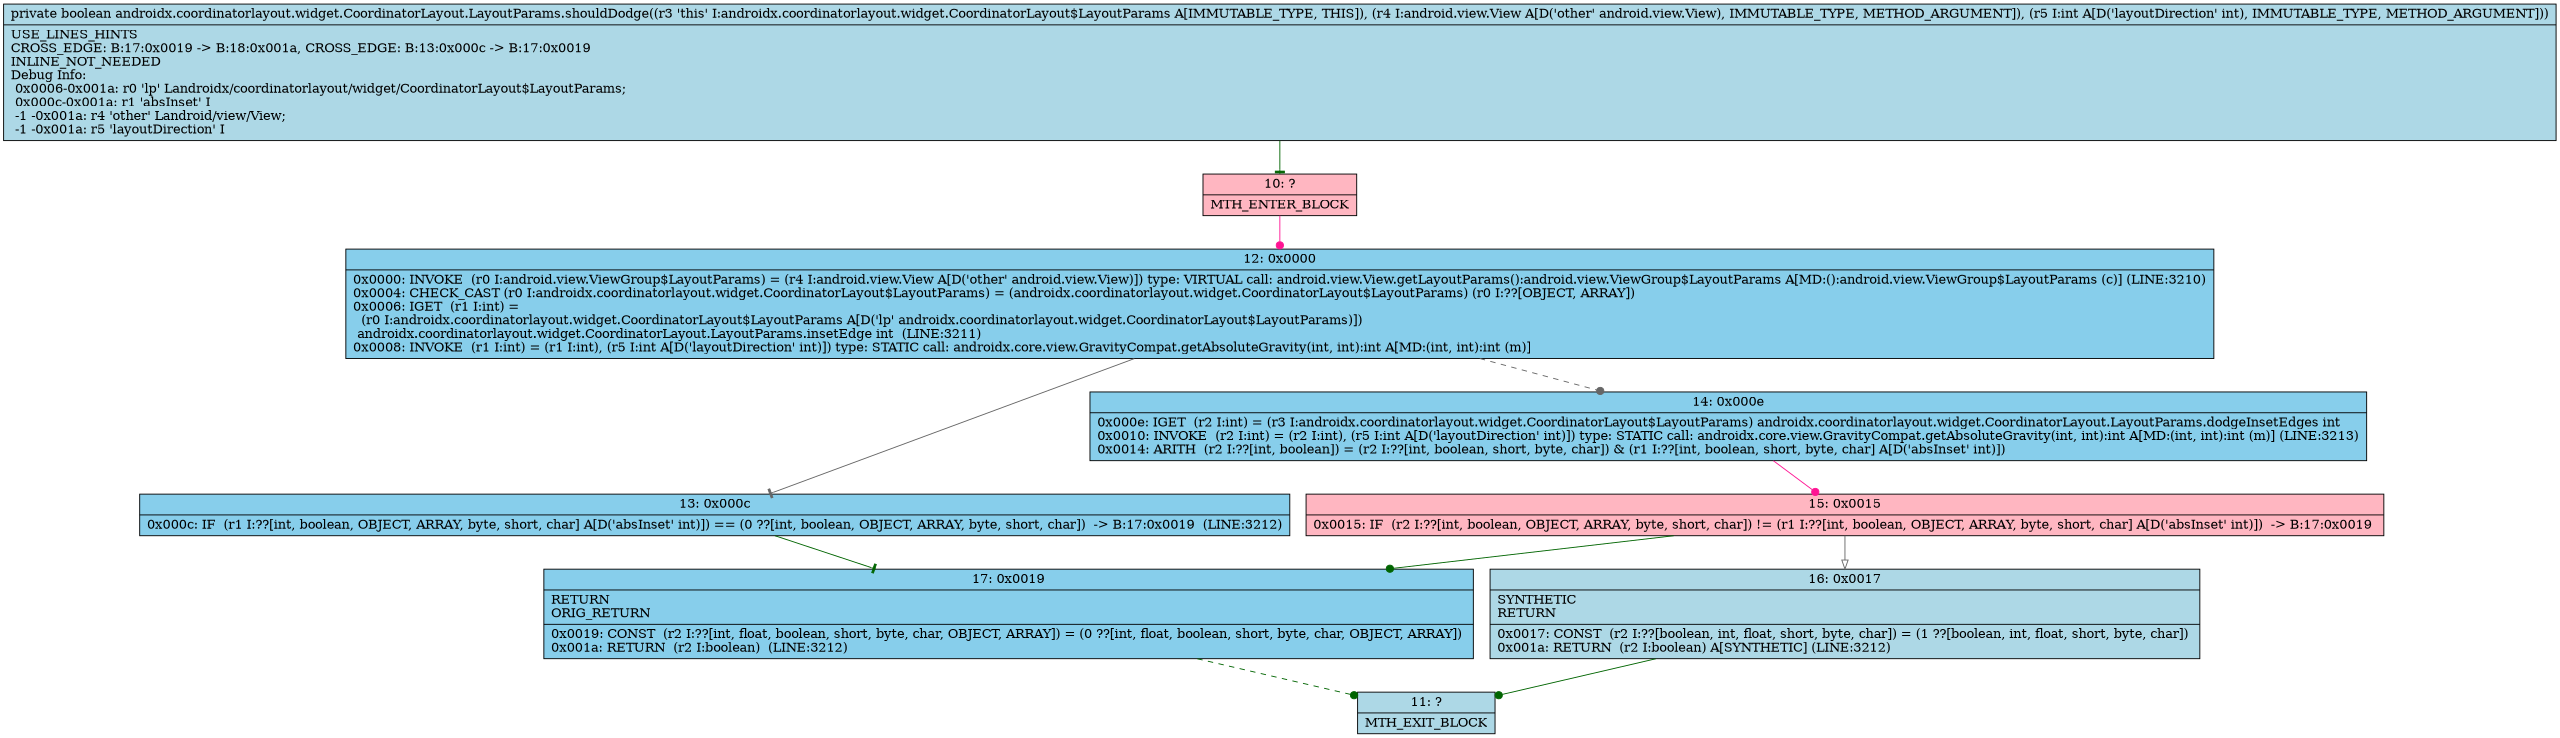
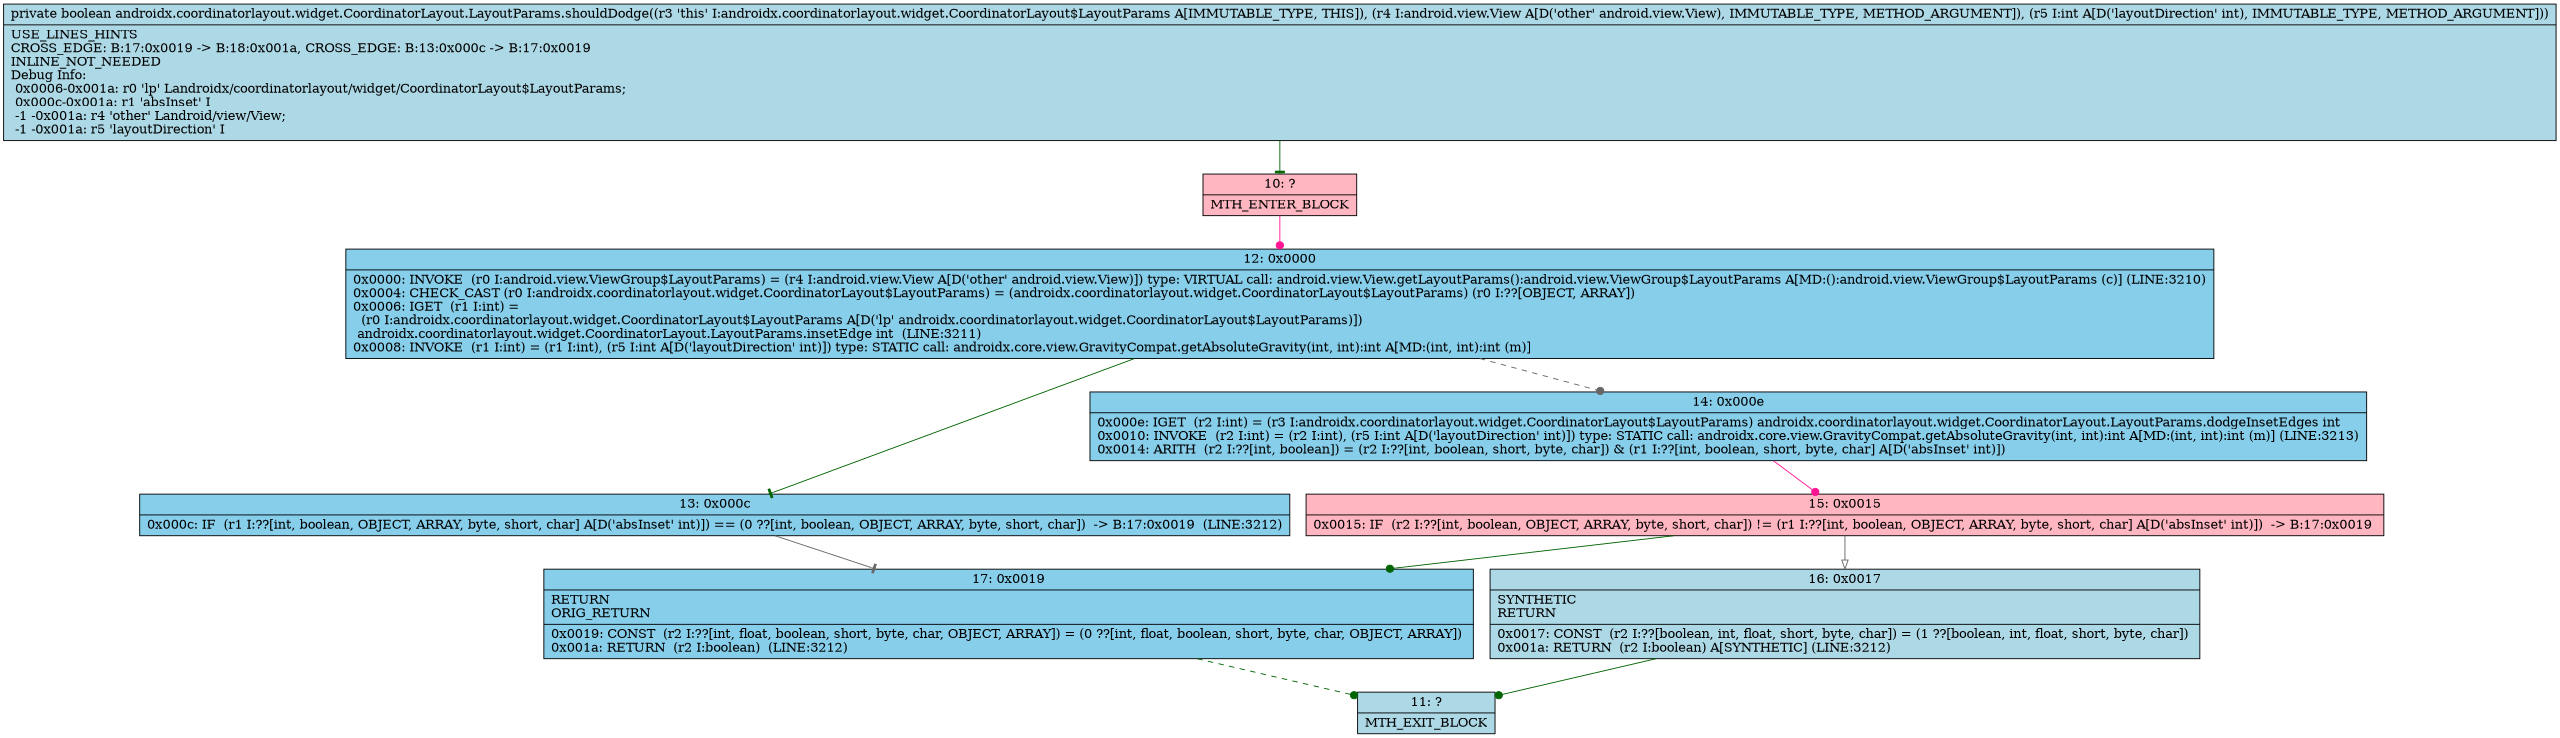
(954, 425) -> (954, 425)
(823, 552) -> (823, 552)
